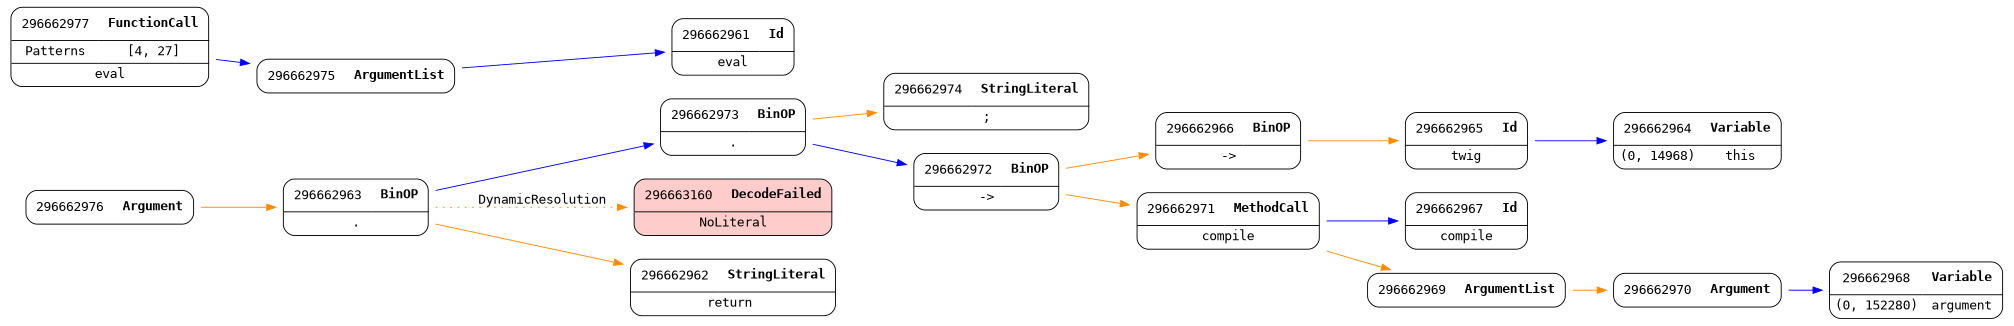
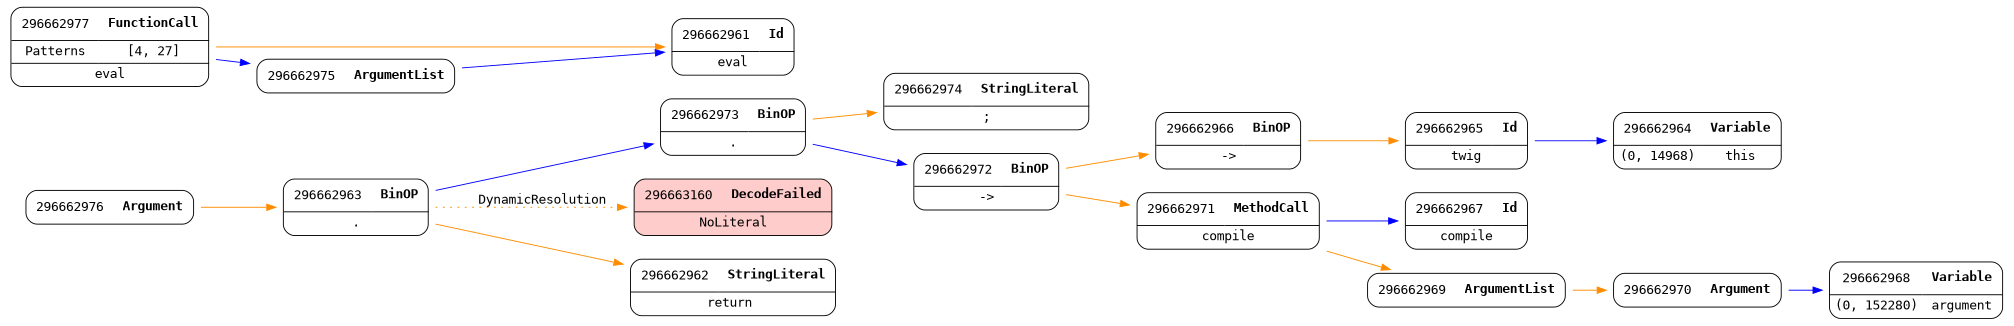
none -> (436, 47)
